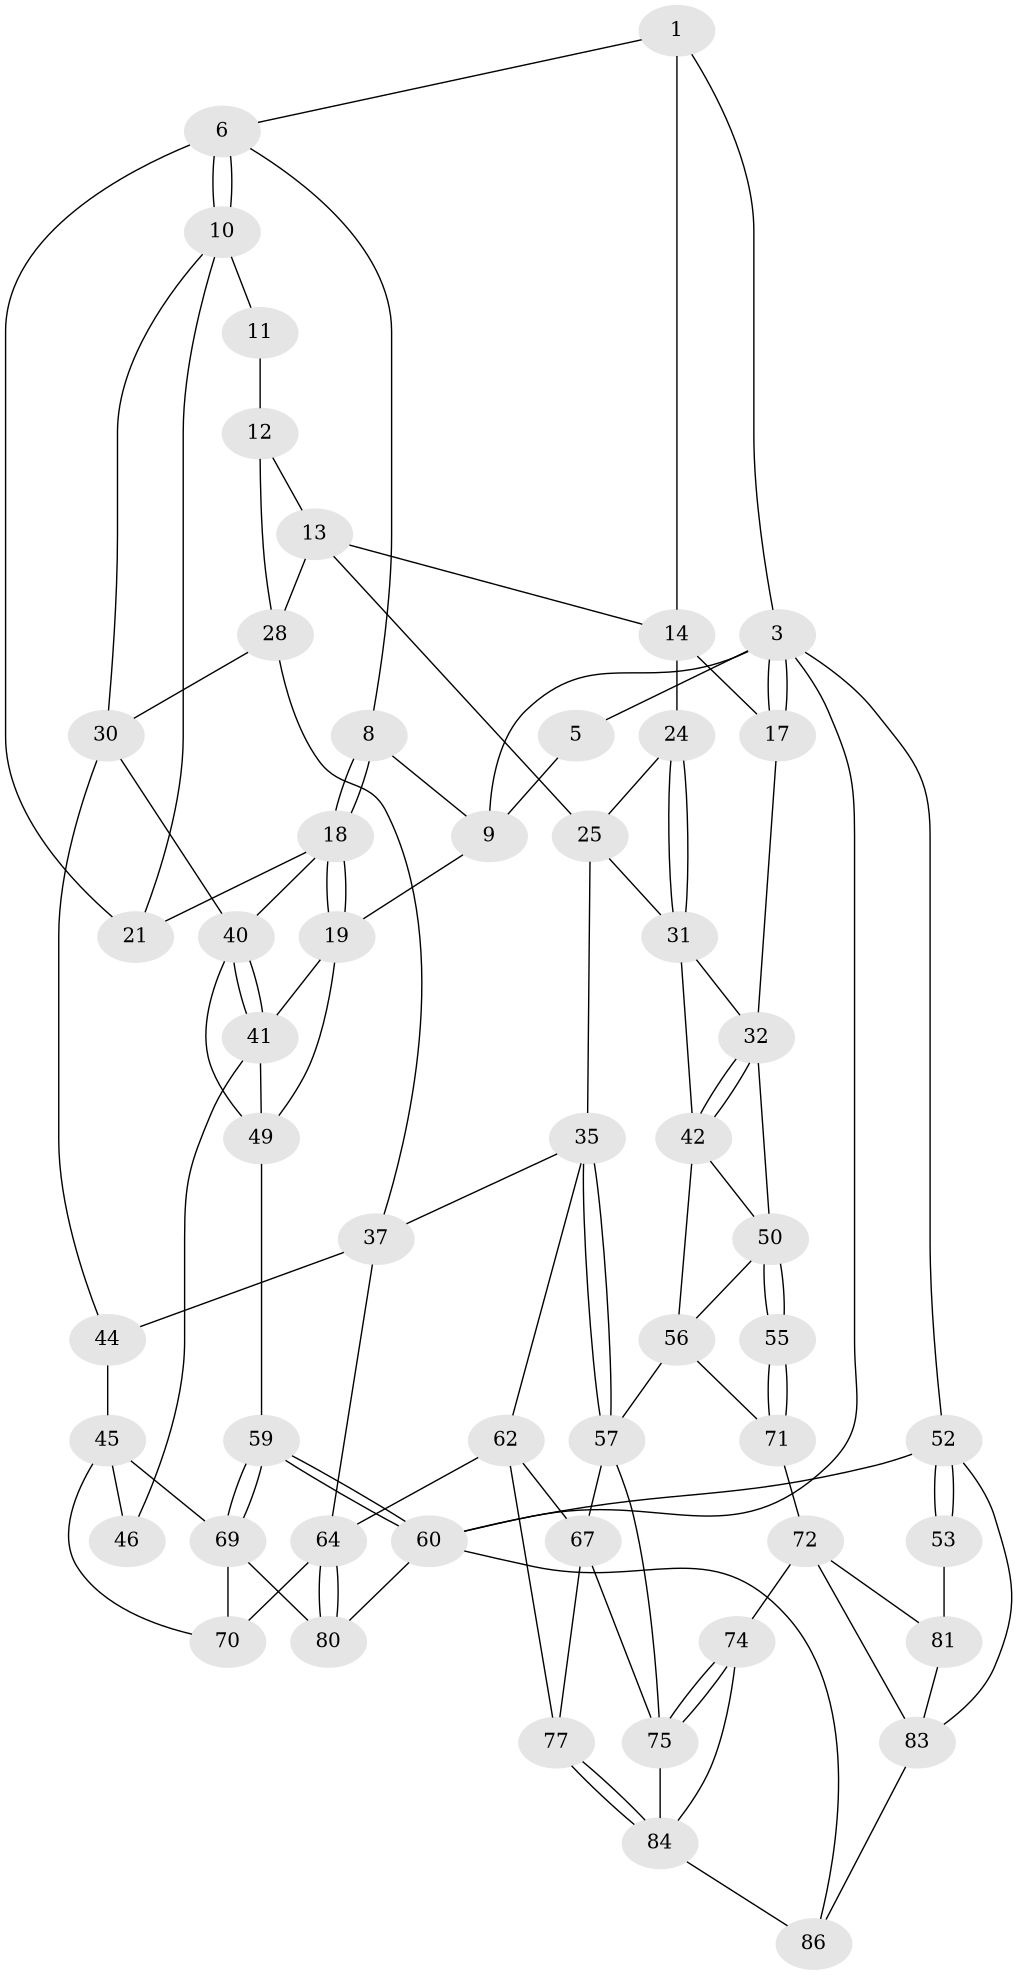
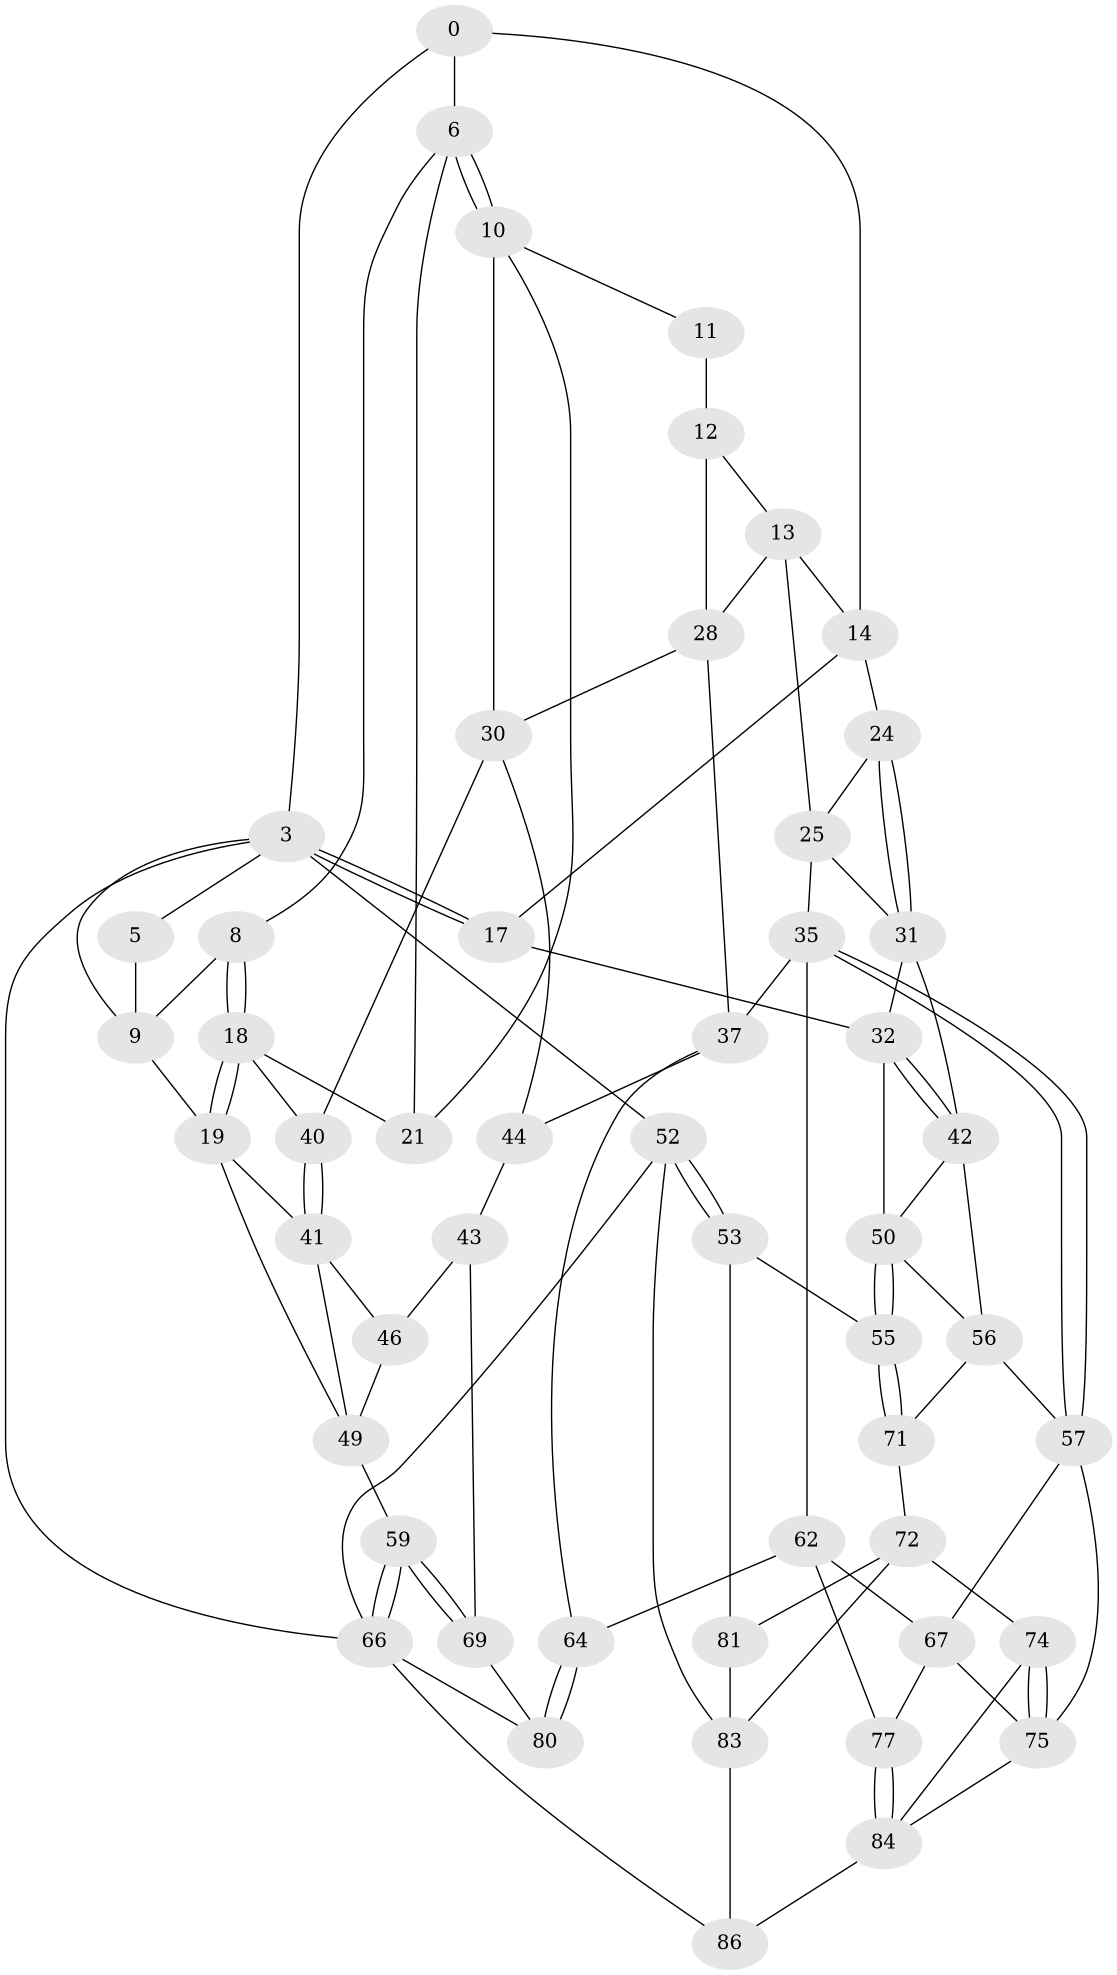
(677, 31) -> (455, 31)
(206, 1042) -> (371, 1390)
none -> (797, 1283)
(108, 1441) -> (470, 1239)
(429, 1541) -> (375, 1642)
(228, 1642) -> none
